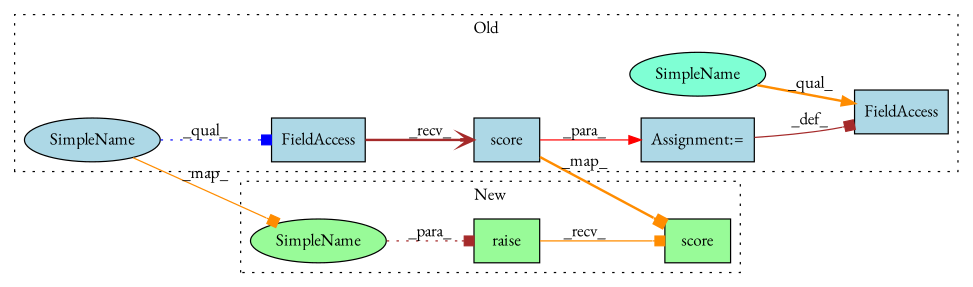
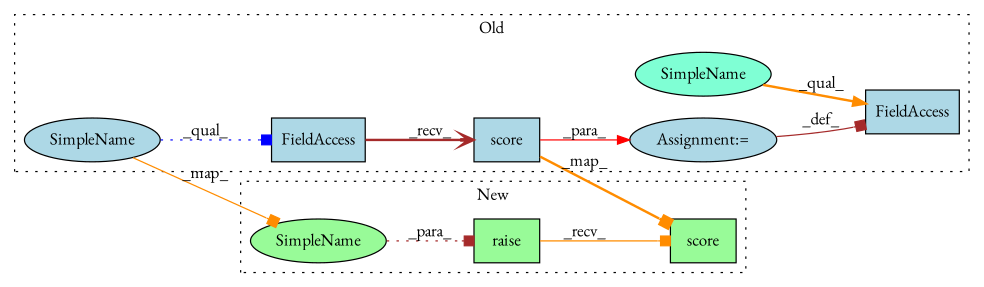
(698, 140) -> (703, 140)
